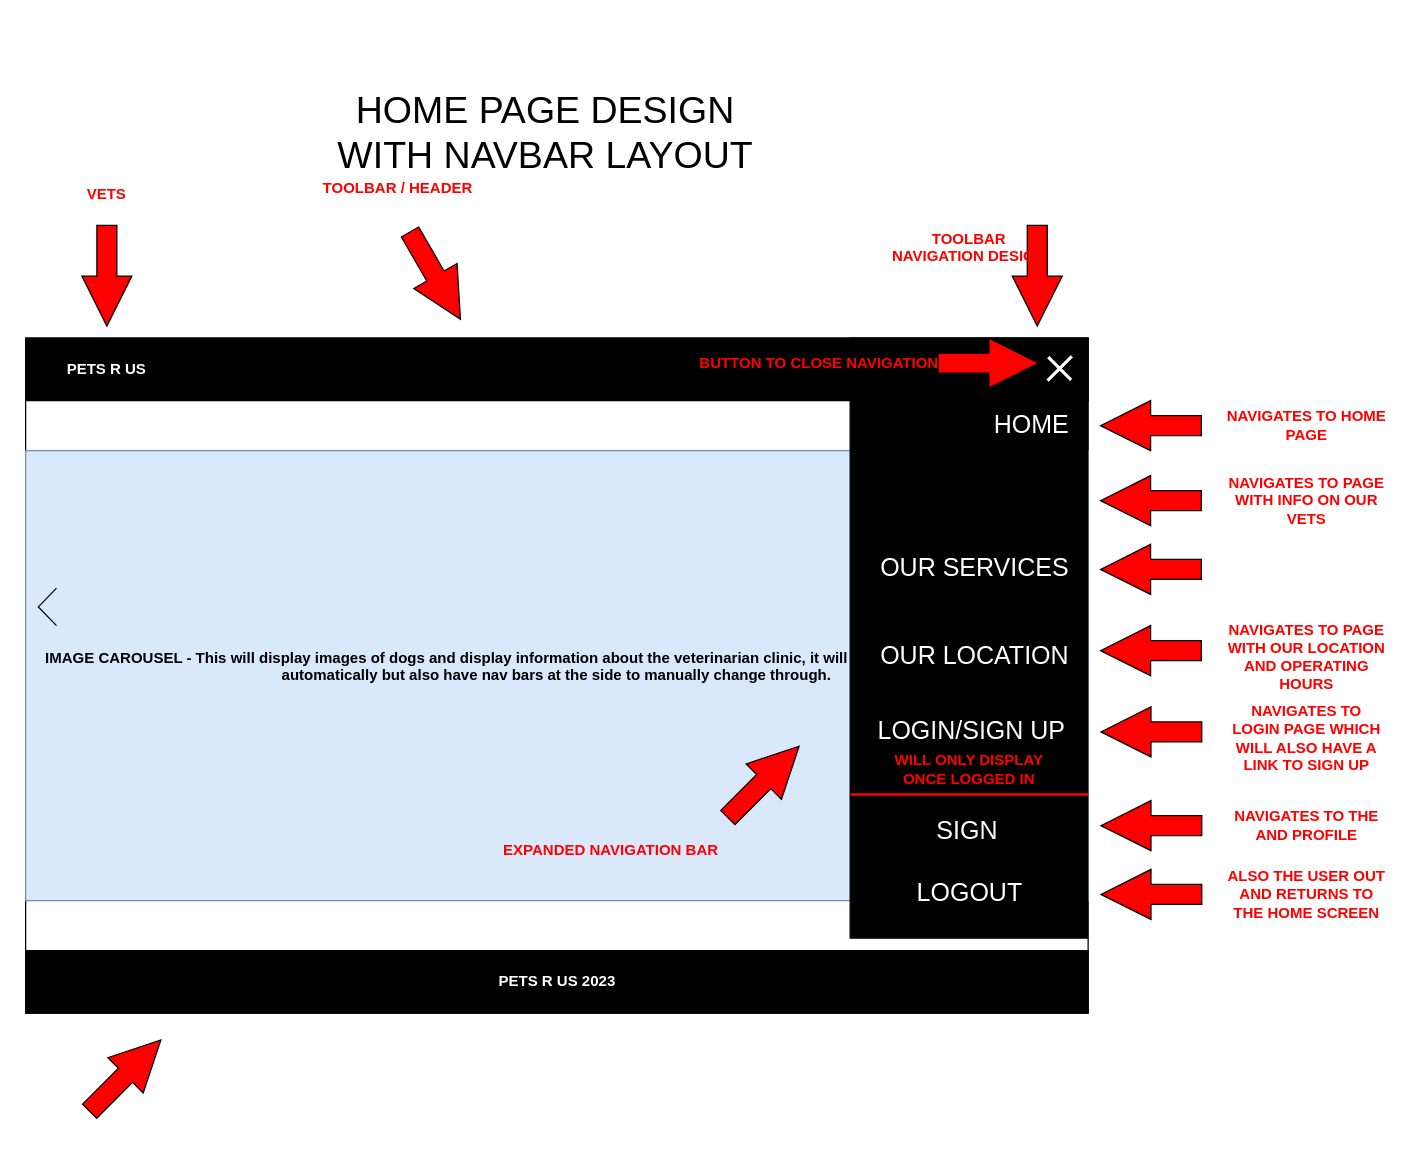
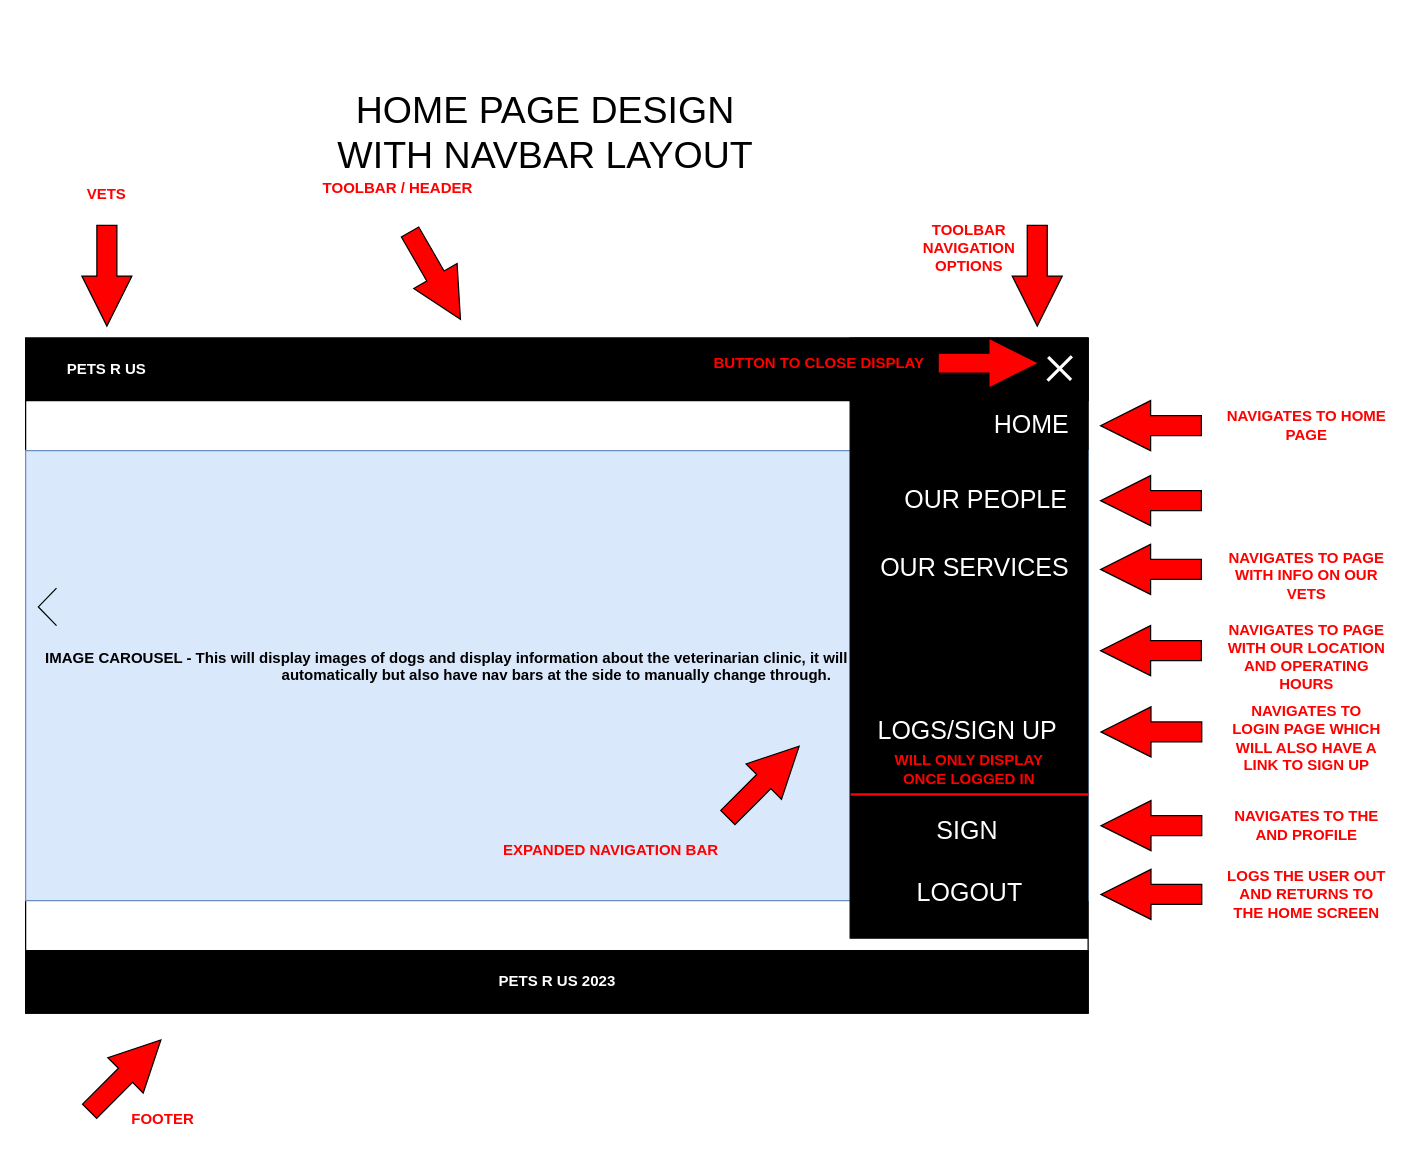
(969, 257) -> (969, 257)
(819, 363) -> (819, 363)
none -> (986, 494)
(1307, 501) -> (1307, 576)
(975, 651) -> none
(966, 731) -> (959, 731)
(1307, 894) -> (1307, 894)
none -> (163, 1119)
